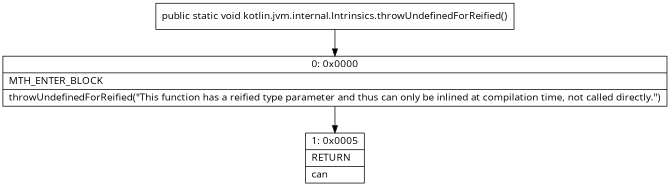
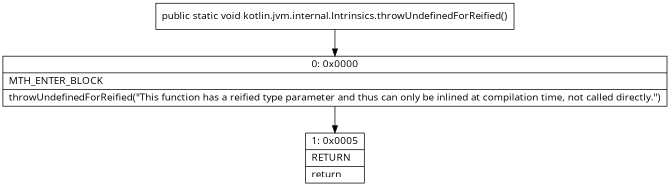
(320, 174) -> (327, 174)
